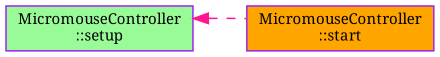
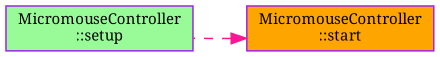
(227, 18) -> (212, 38)
